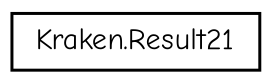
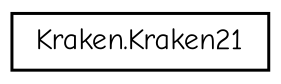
(136, 42) -> (140, 42)
